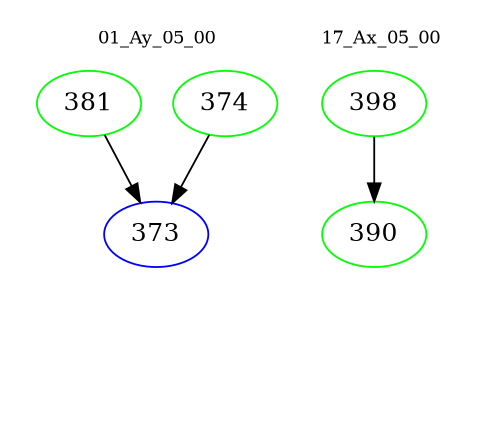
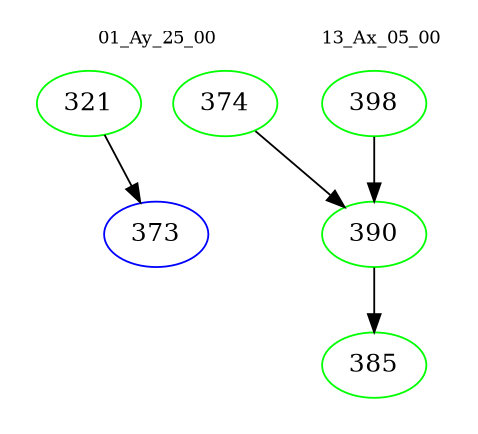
(157, 39) -> (157, 39)
(382, 39) -> (382, 39)
(89, 104) -> (89, 104)
(195, 161) -> (280, 152)
none -> (374, 365)
